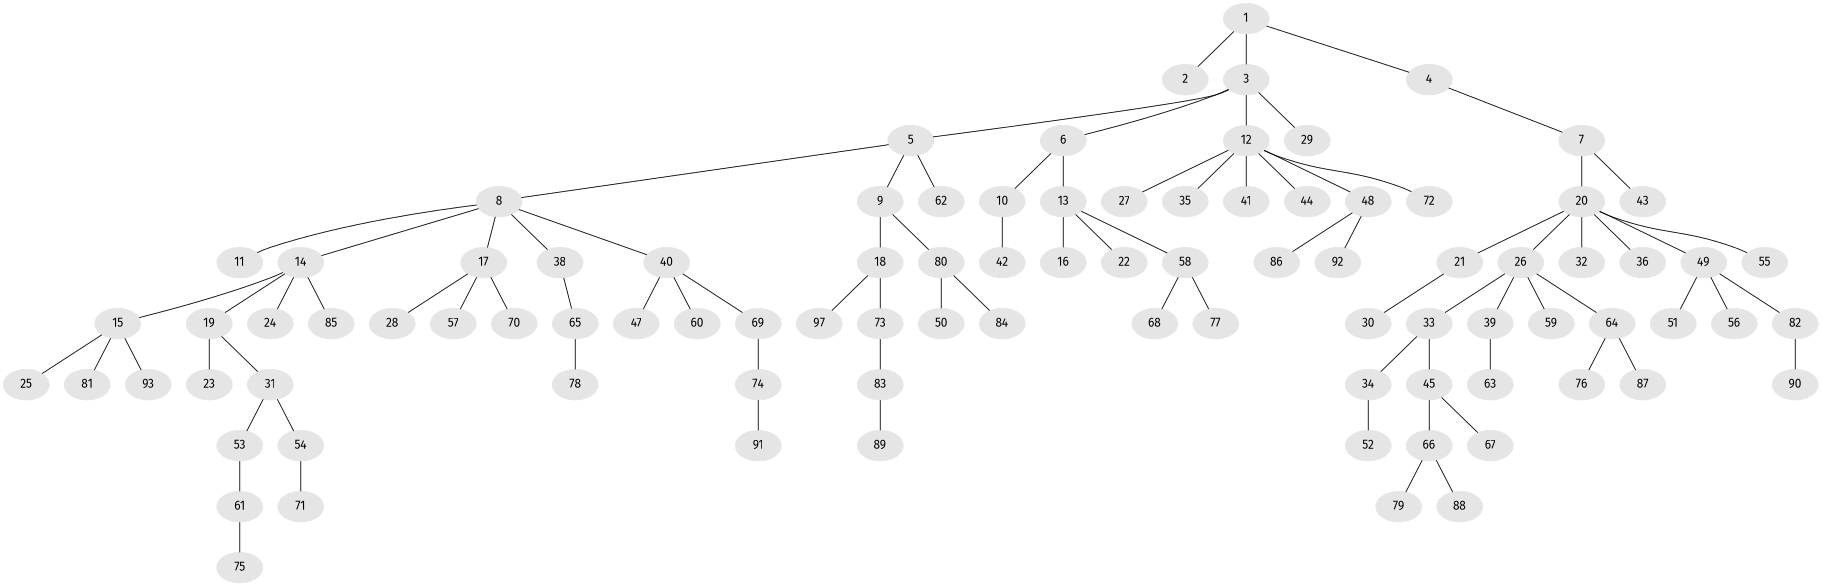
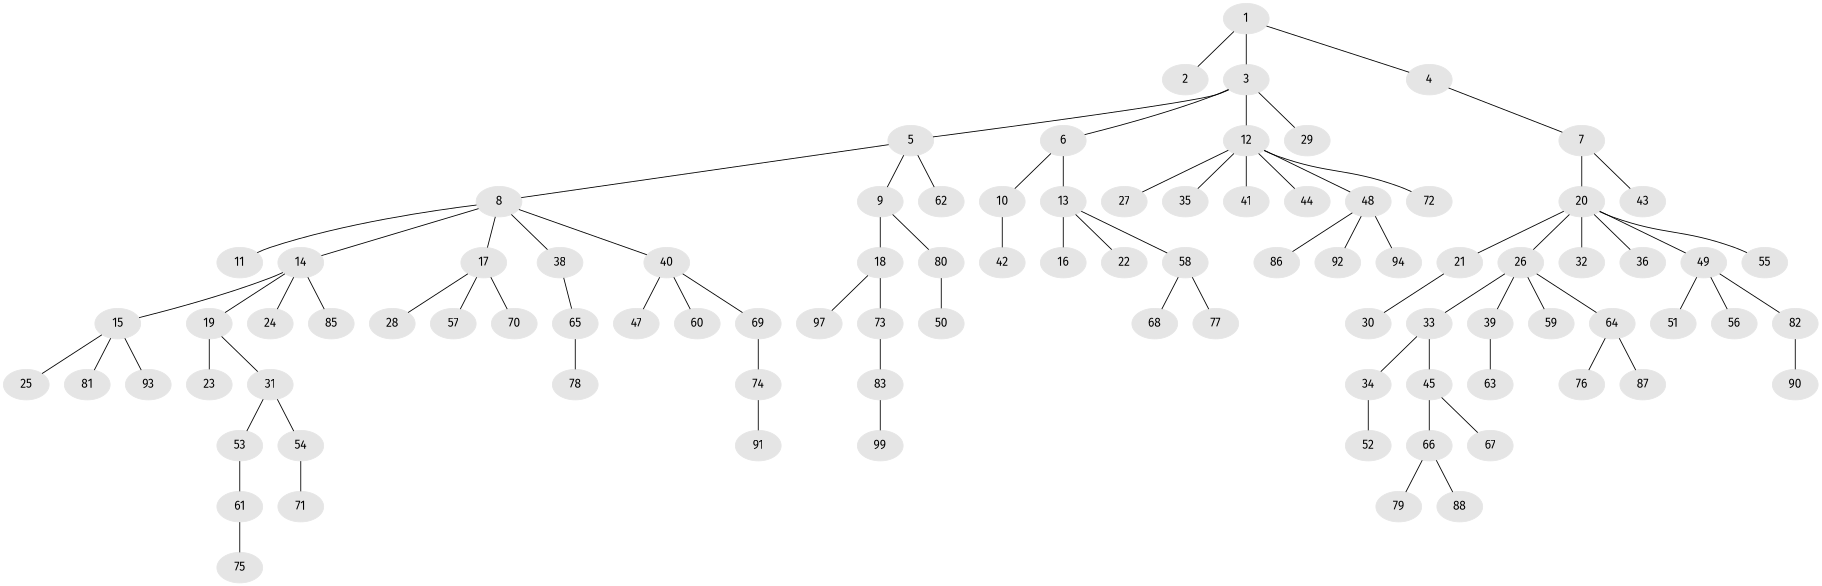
none -> (1399, 263)
(1002, 324) -> none
(880, 446) -> (880, 446)
